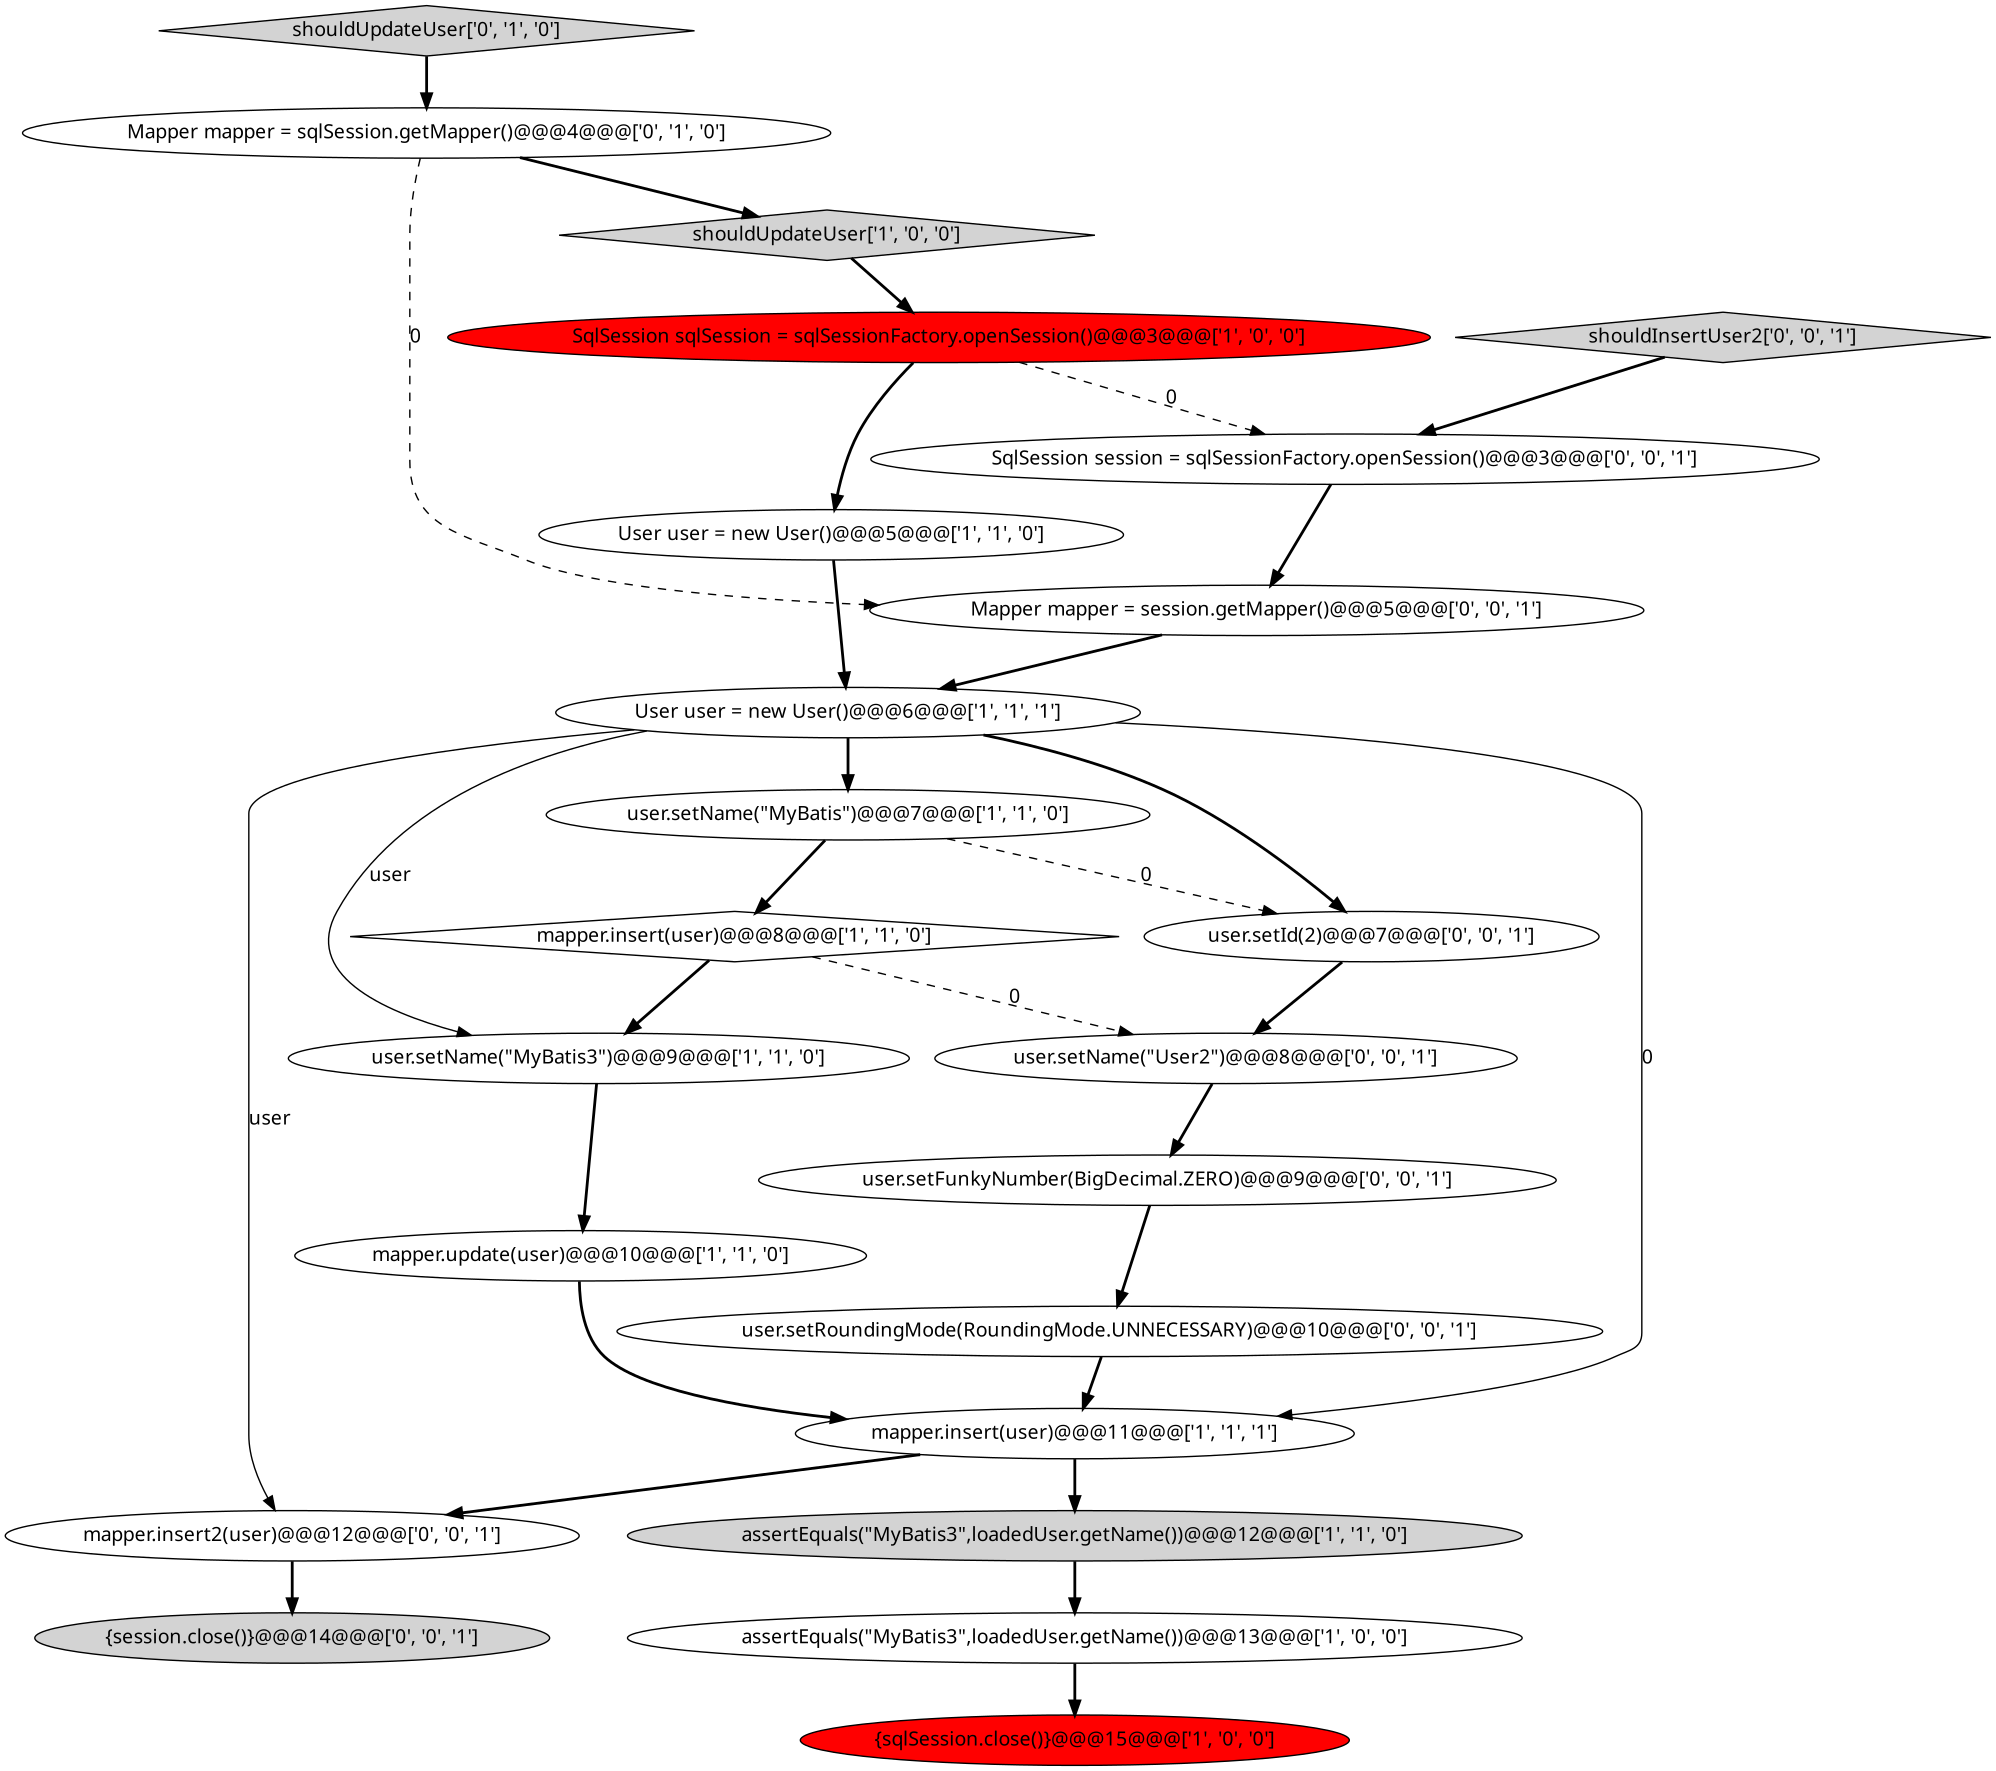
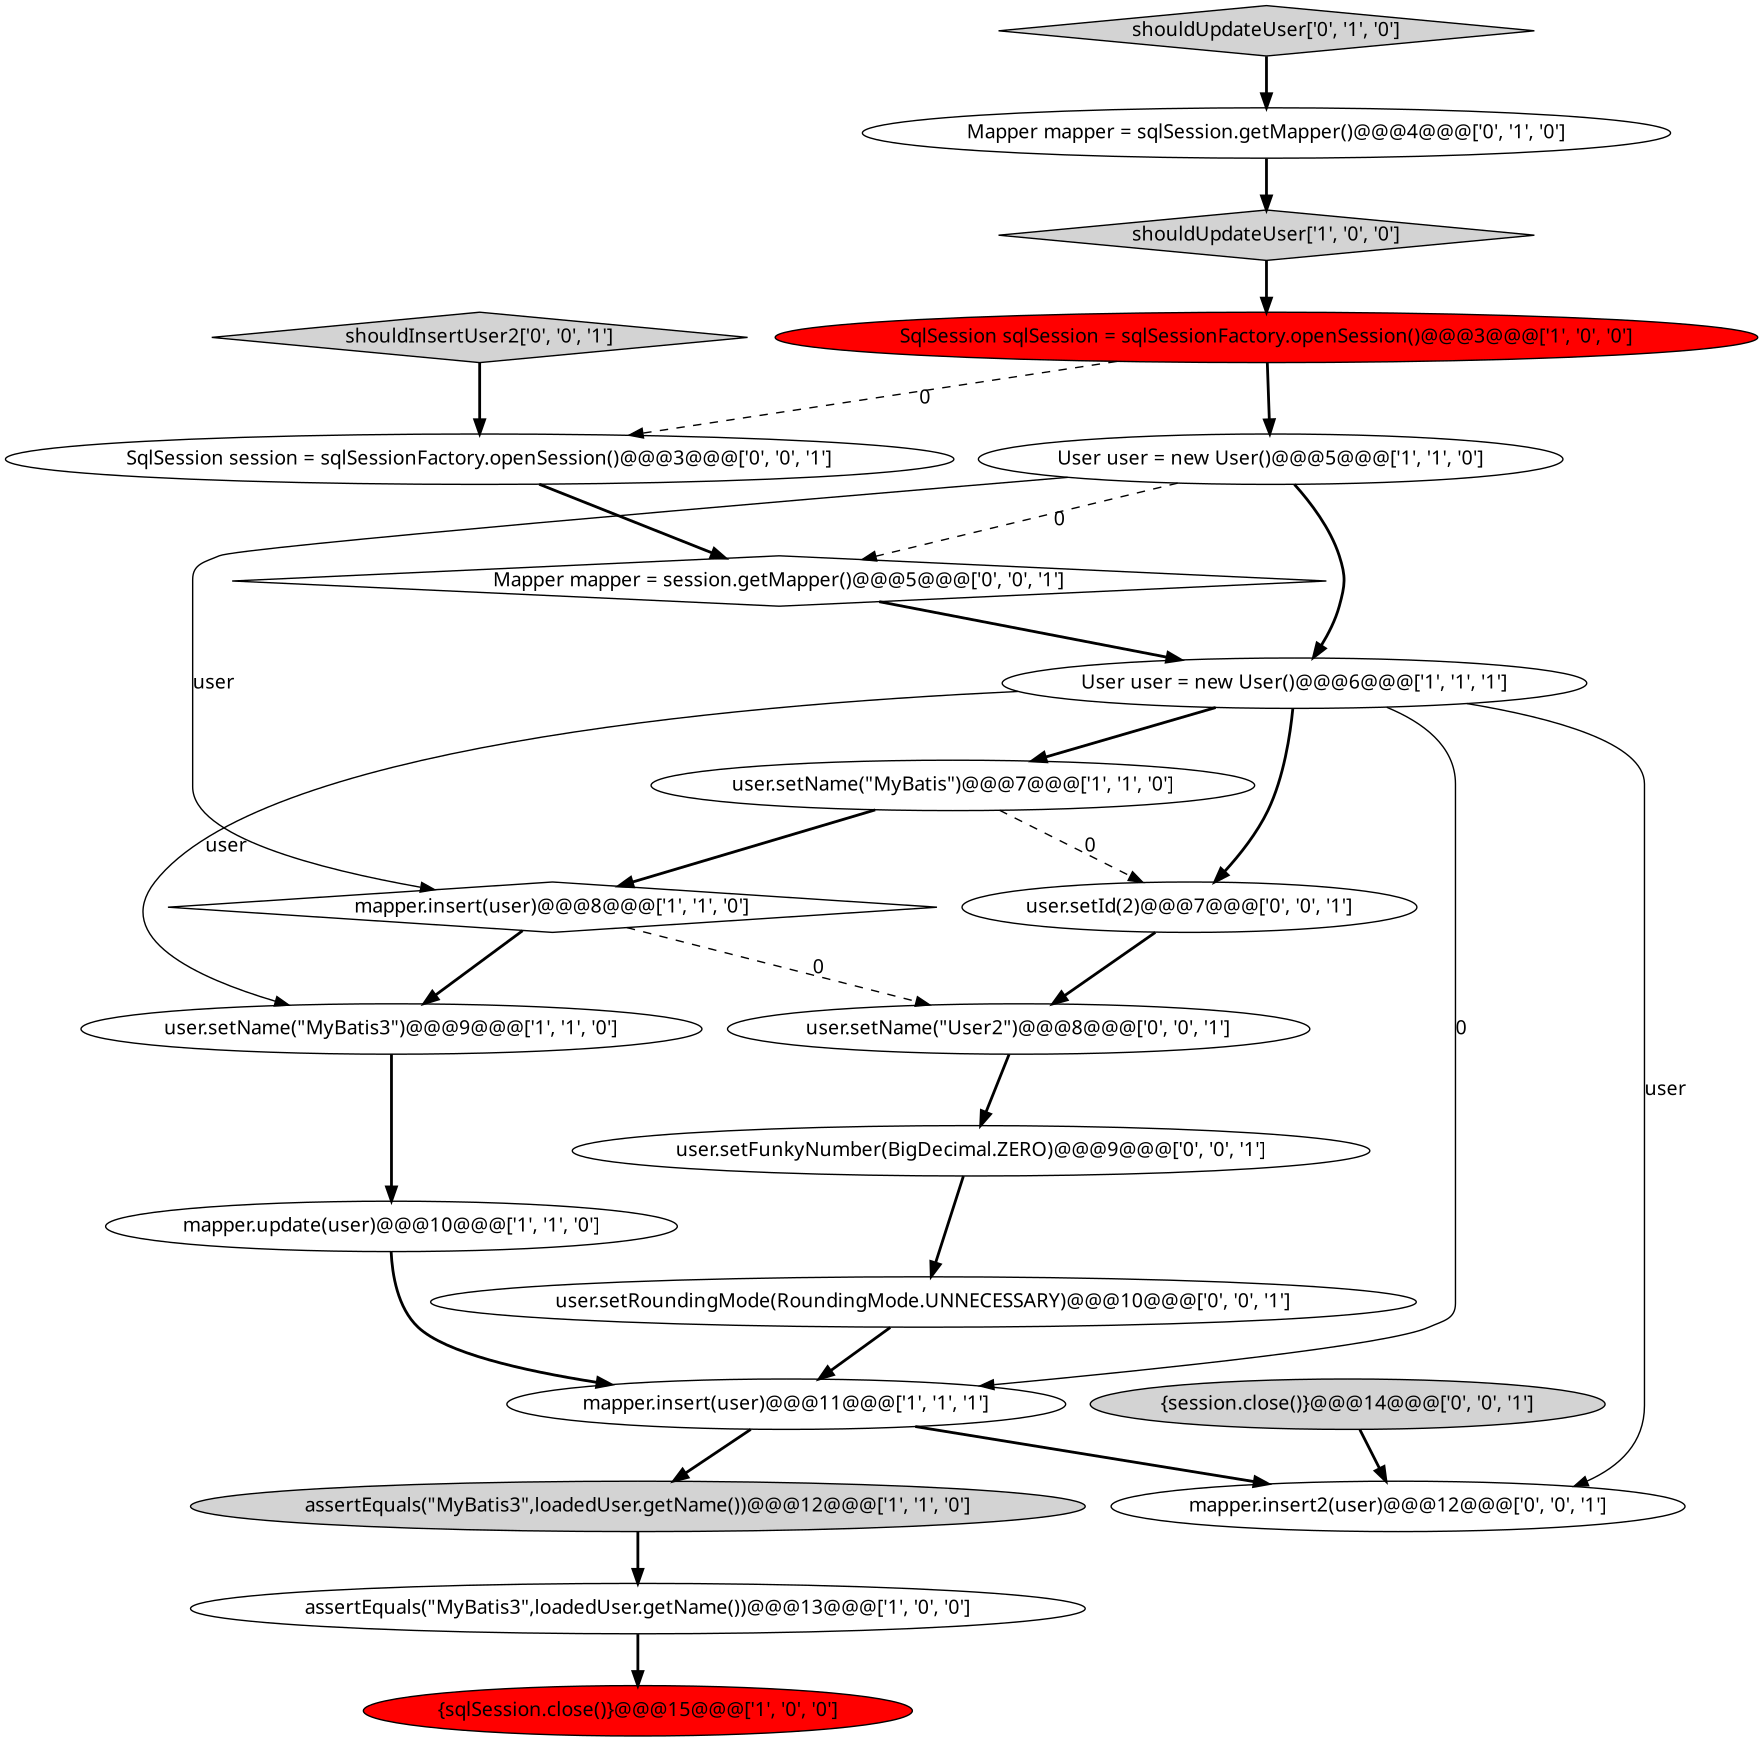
none -> (391, 536)
(467, 537) -> (1027, 520)
(1257, 610) -> (779, 581)
(292, 1580) -> (1370, 1449)
